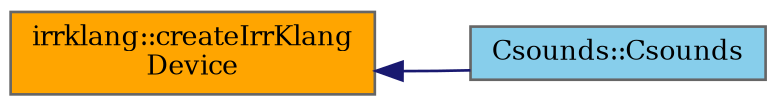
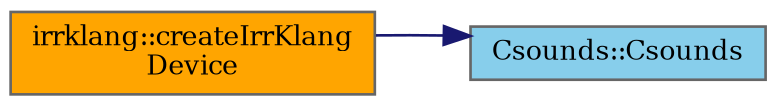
(437, 71) -> (410, 35)
